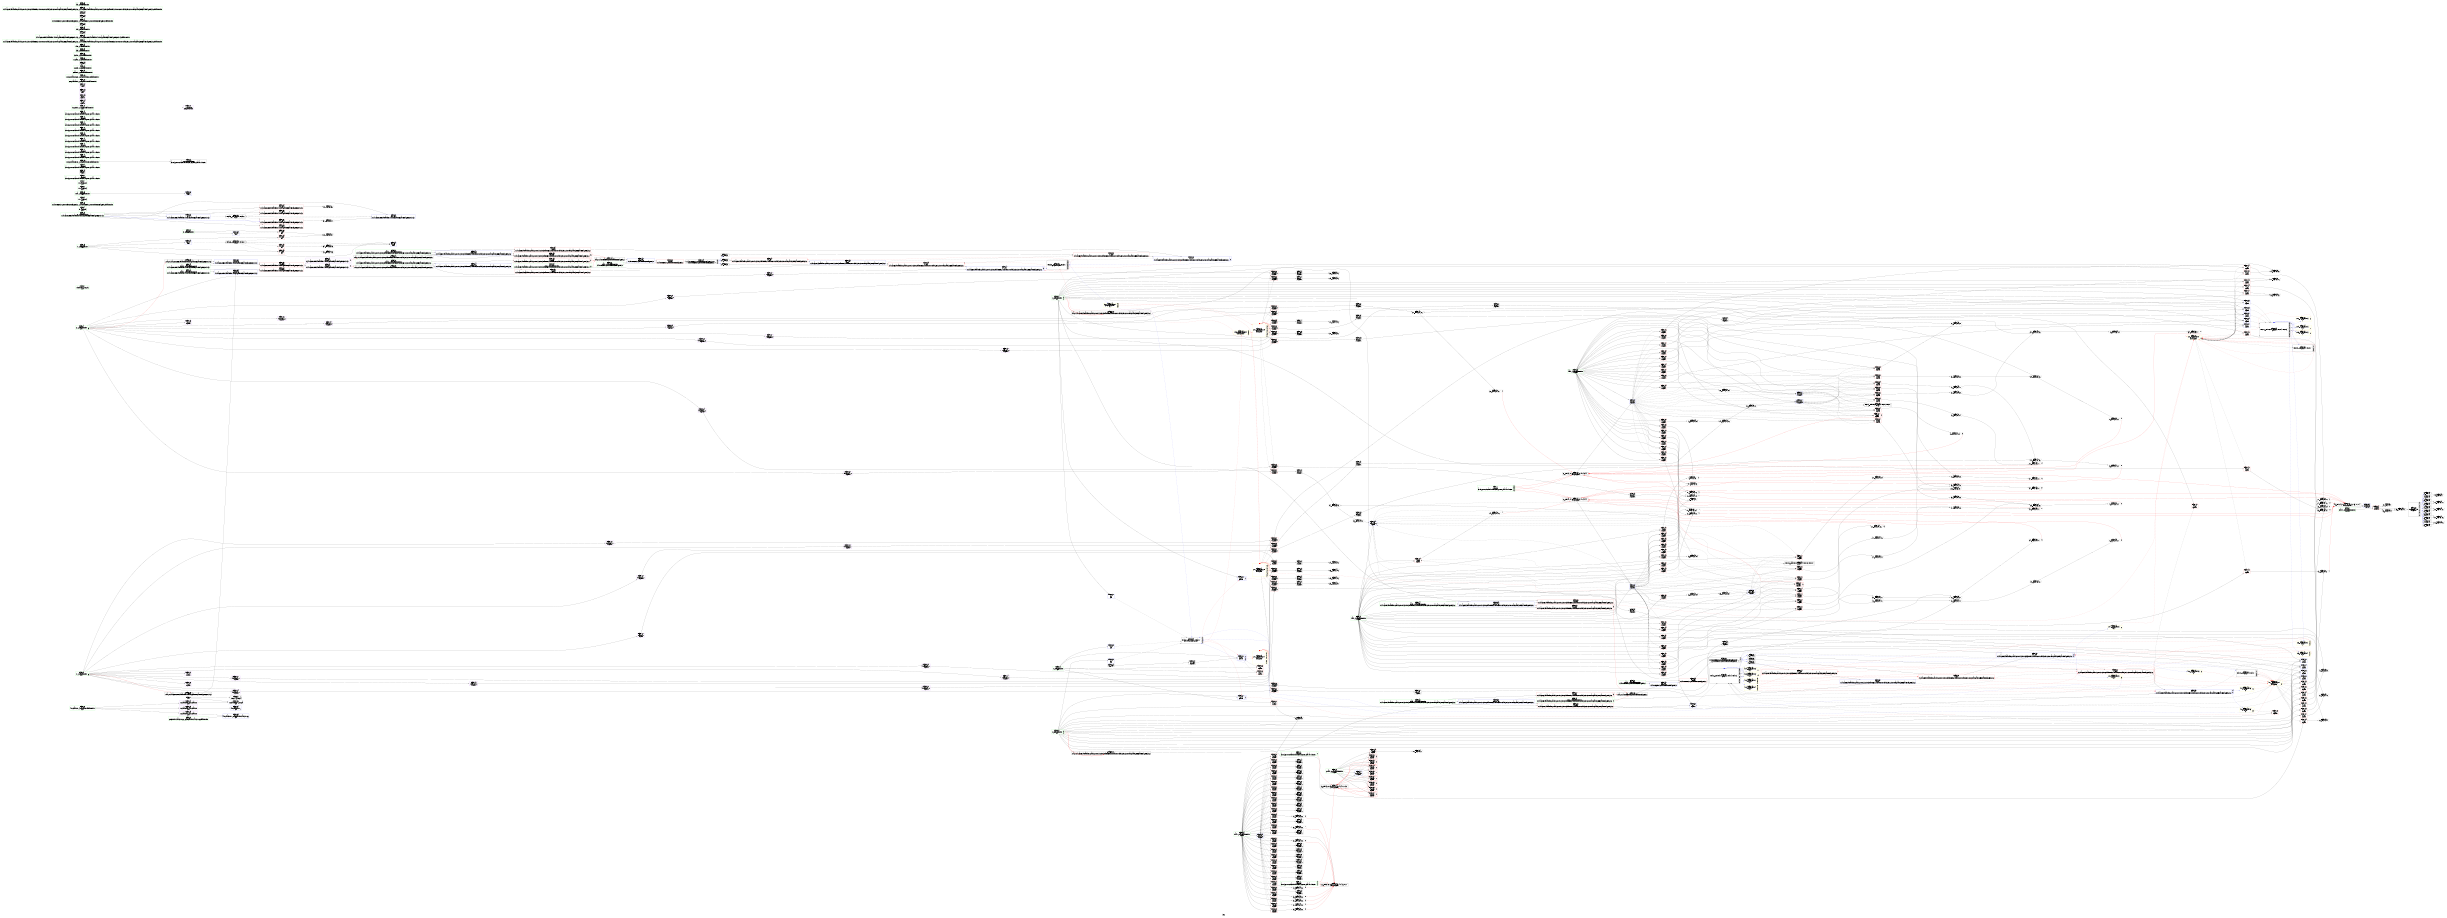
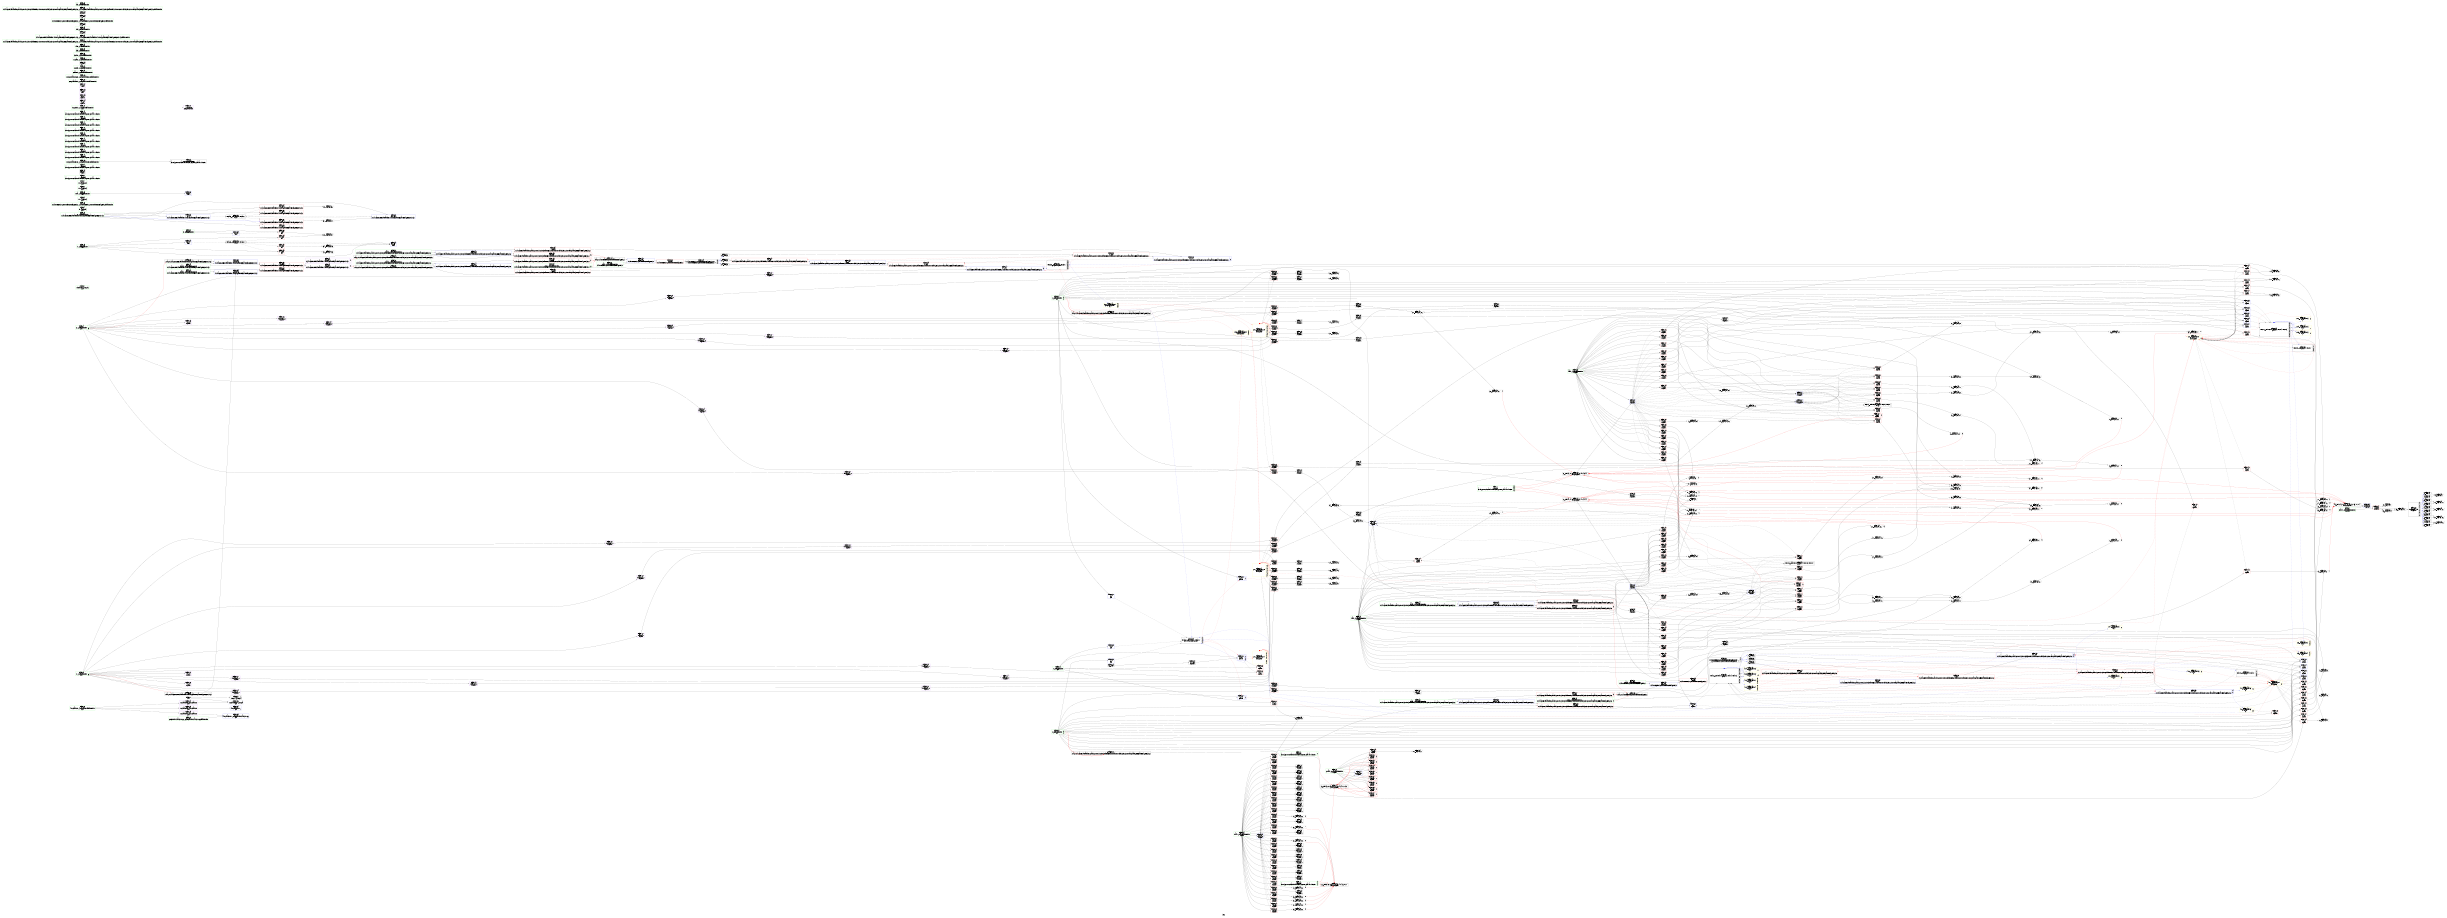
(1299, 761) -> none
